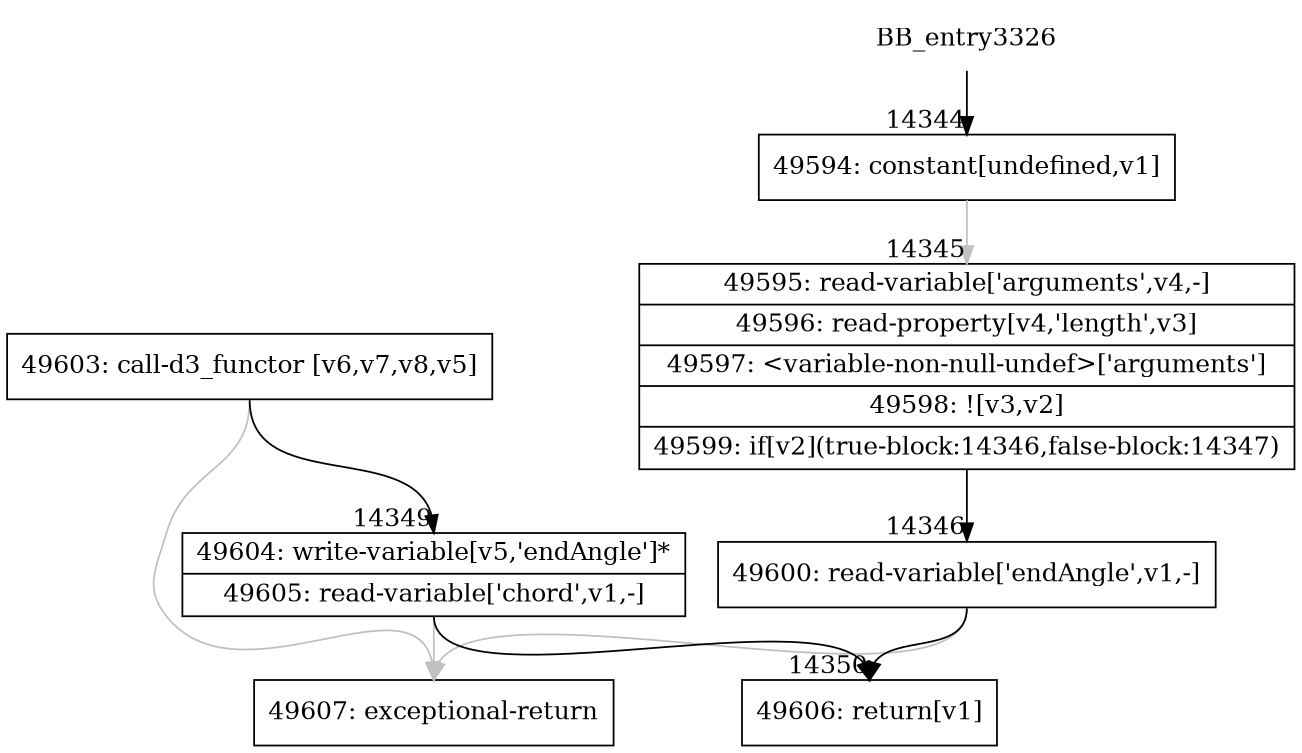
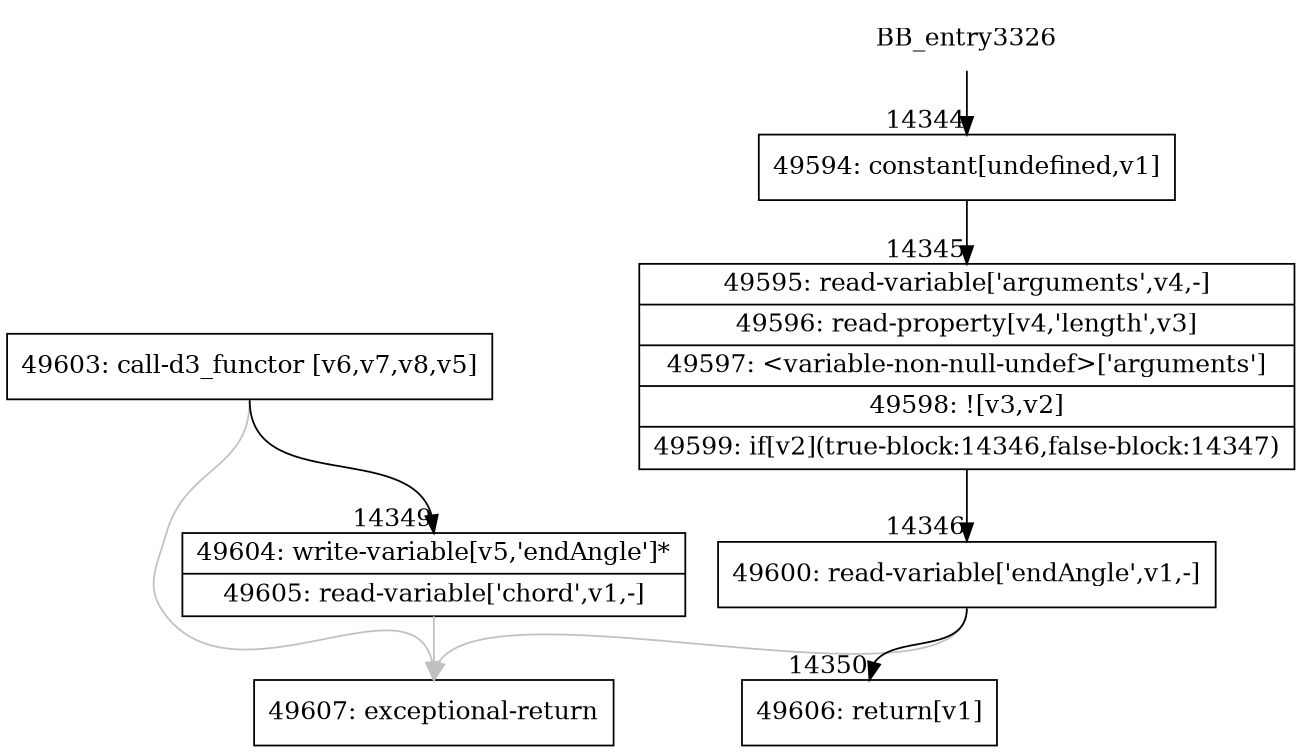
(967, 223) -> (967, 223)
(632, 650) -> none
